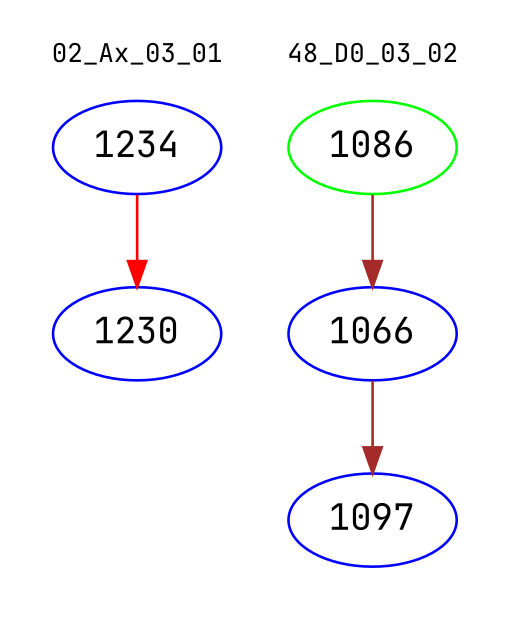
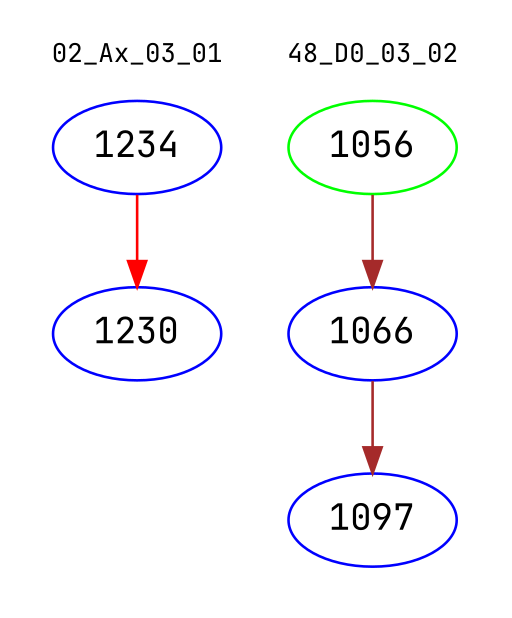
(373, 147) -> (373, 147)
